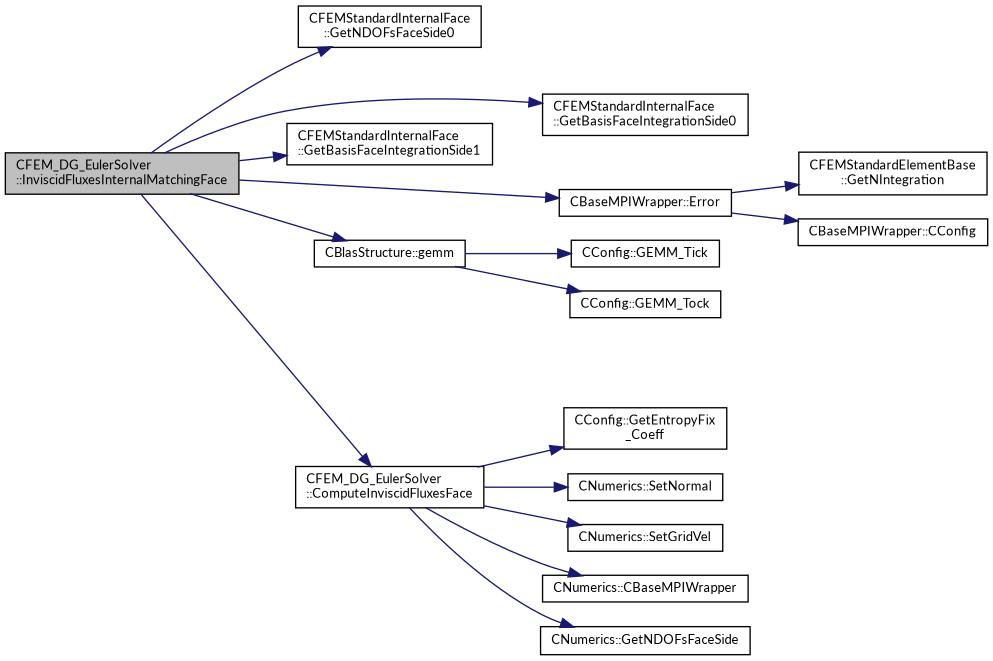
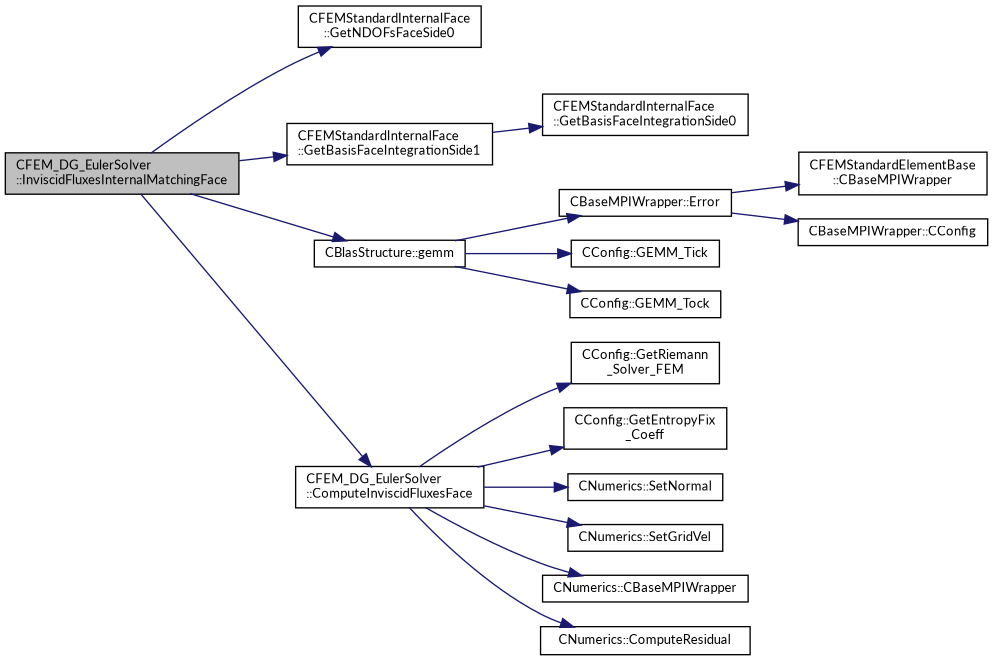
(343, 103) -> (511, 130)
(893, 174) -> (893, 174)
(392, 189) -> (511, 230)
none -> (645, 363)
(645, 641) -> (645, 641)
